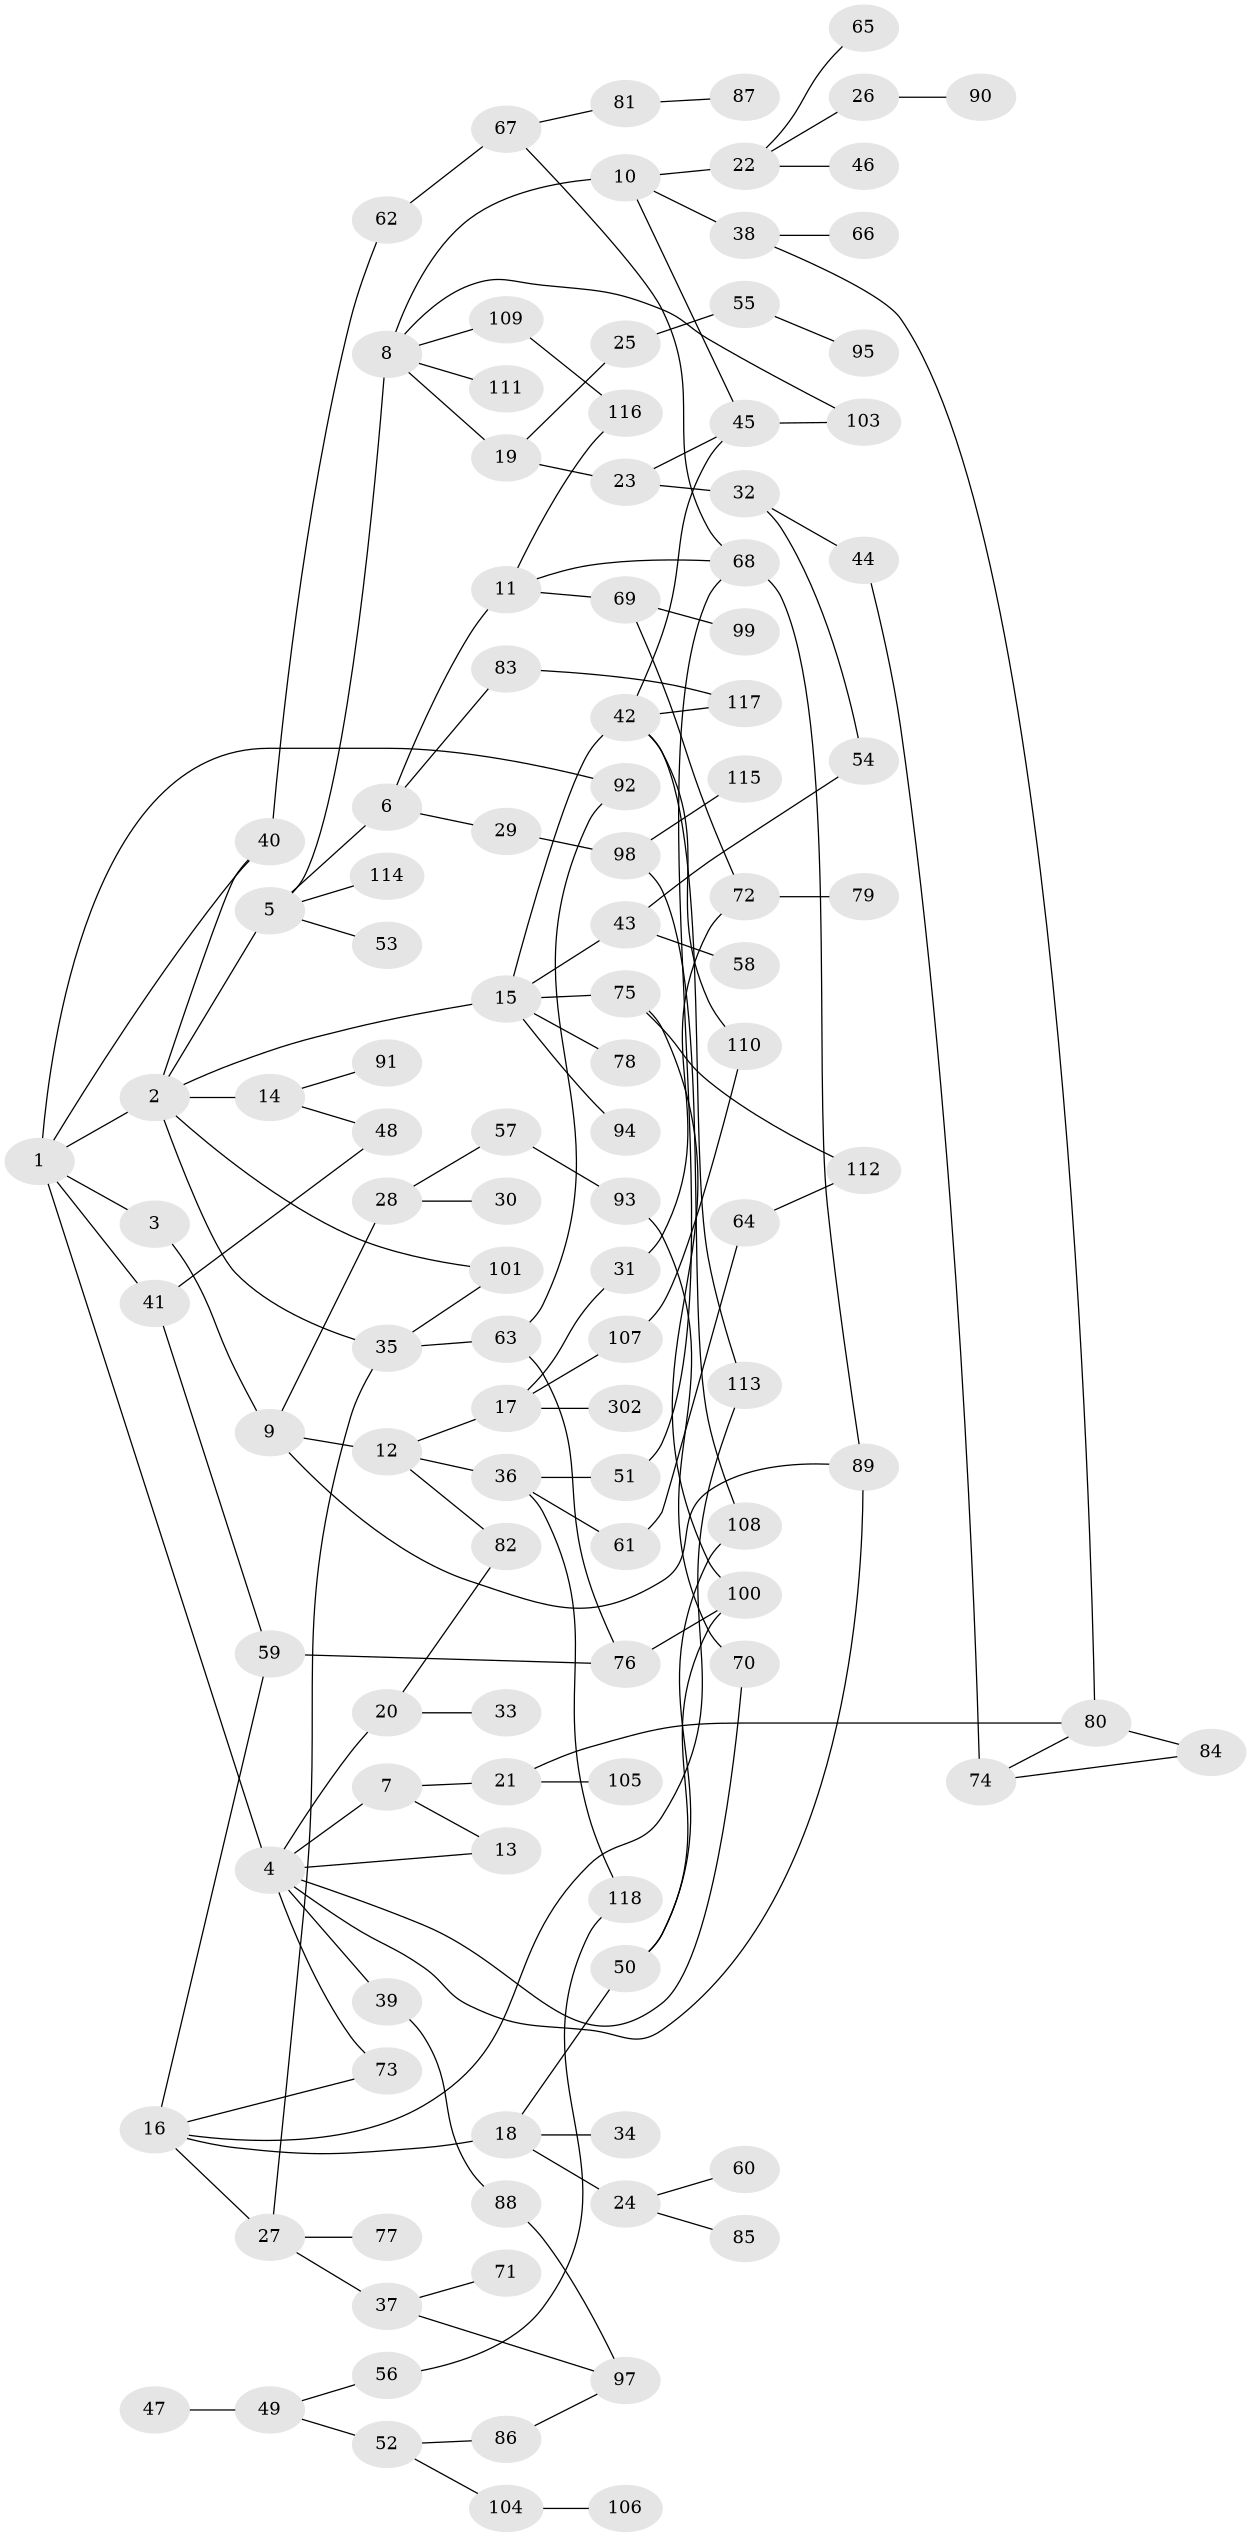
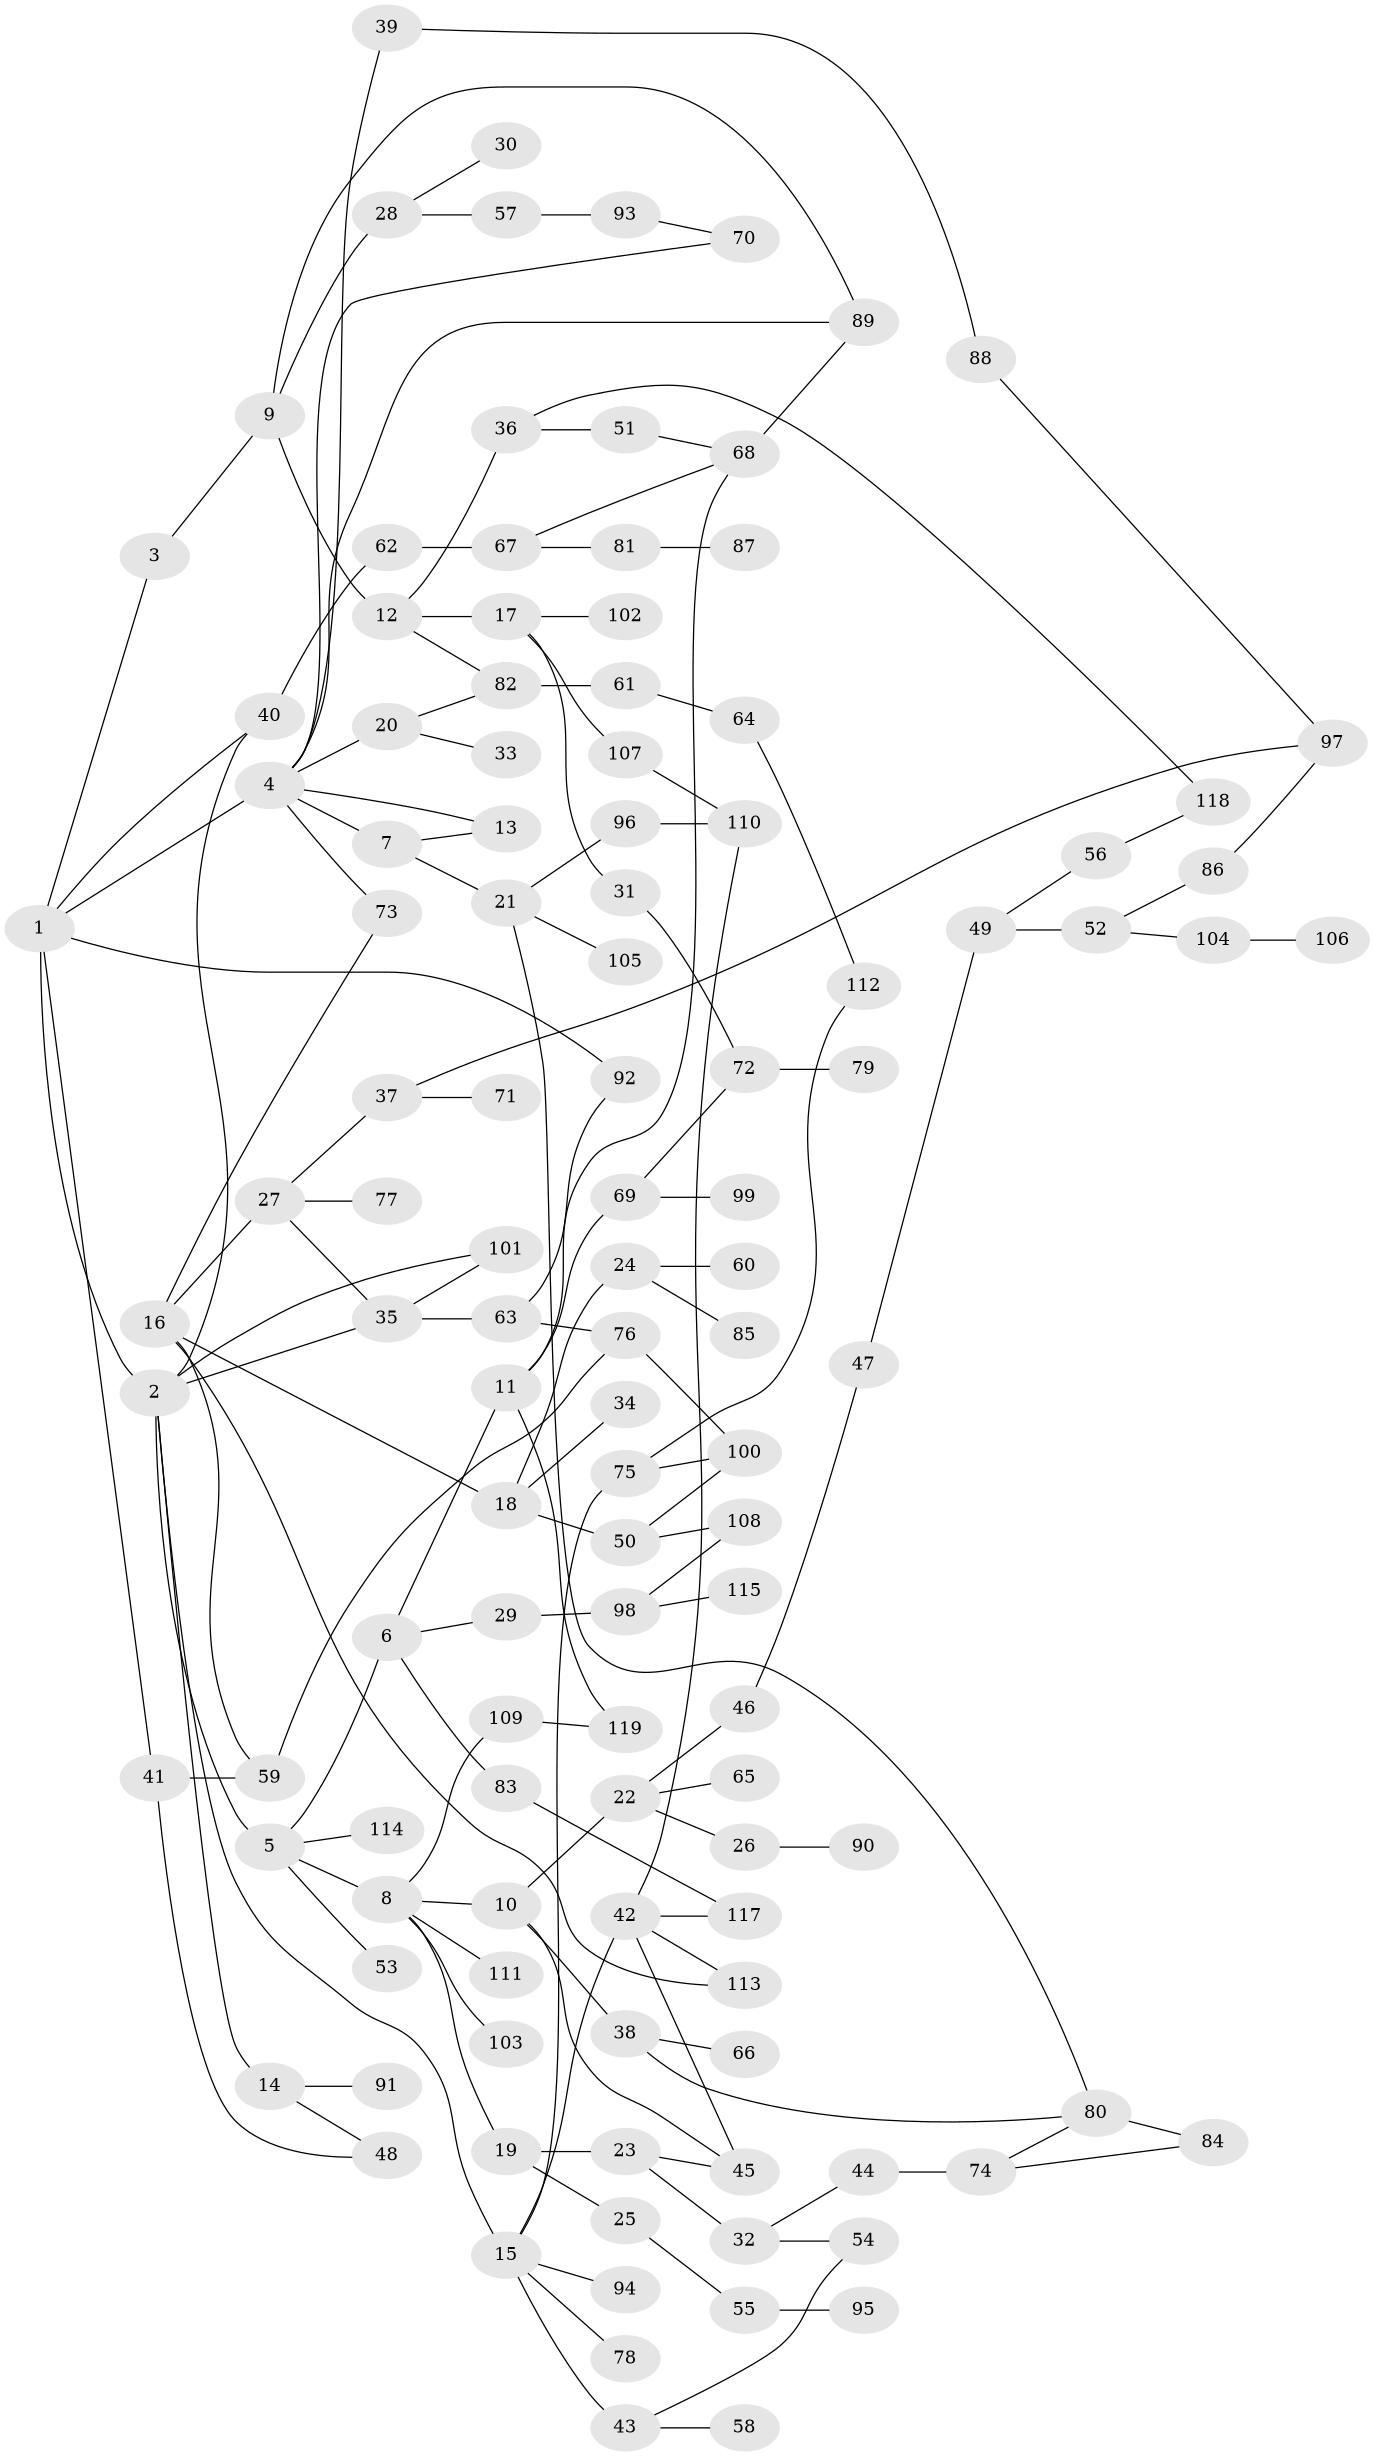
(625, 413) -> (625, 1729)
(803, 423) -> none
none -> (625, 824)
(625, 1408) -> (625, 617)
(566, 1512) -> (575, 686)
none -> (811, 1539)
